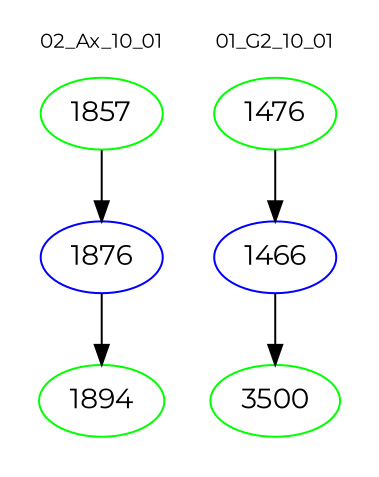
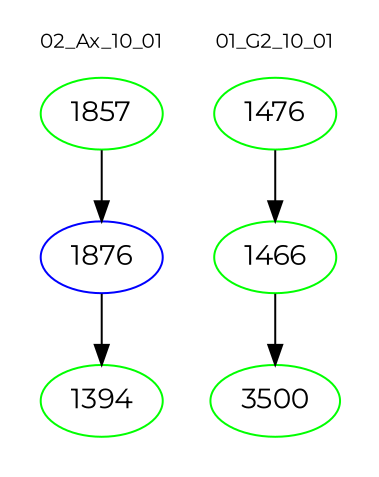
(275, 257) -> (275, 257)
(102, 401) -> (102, 401)
